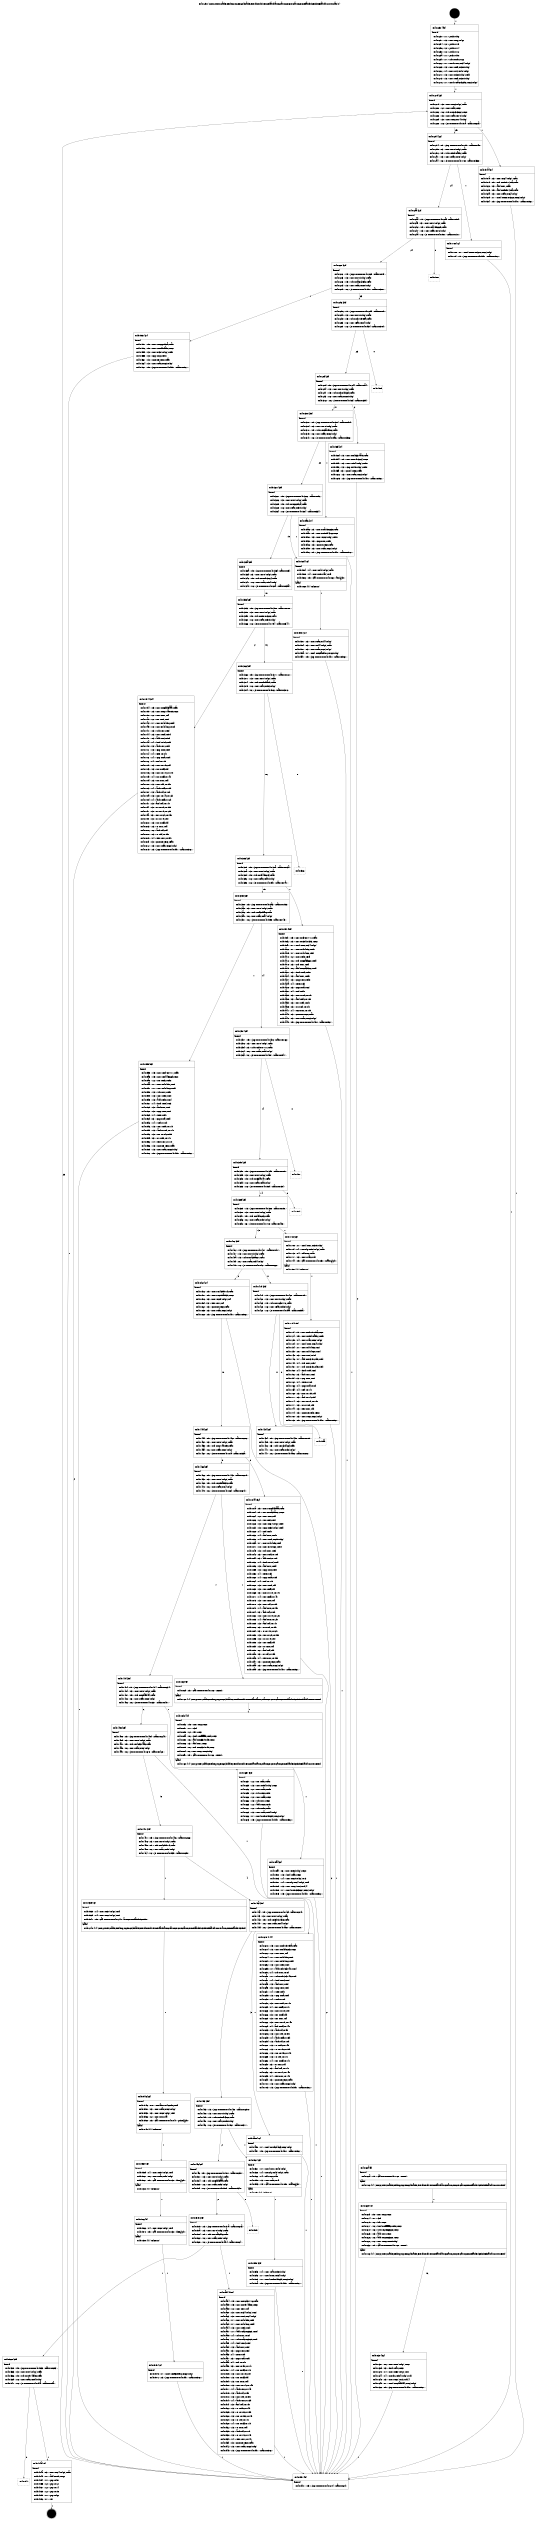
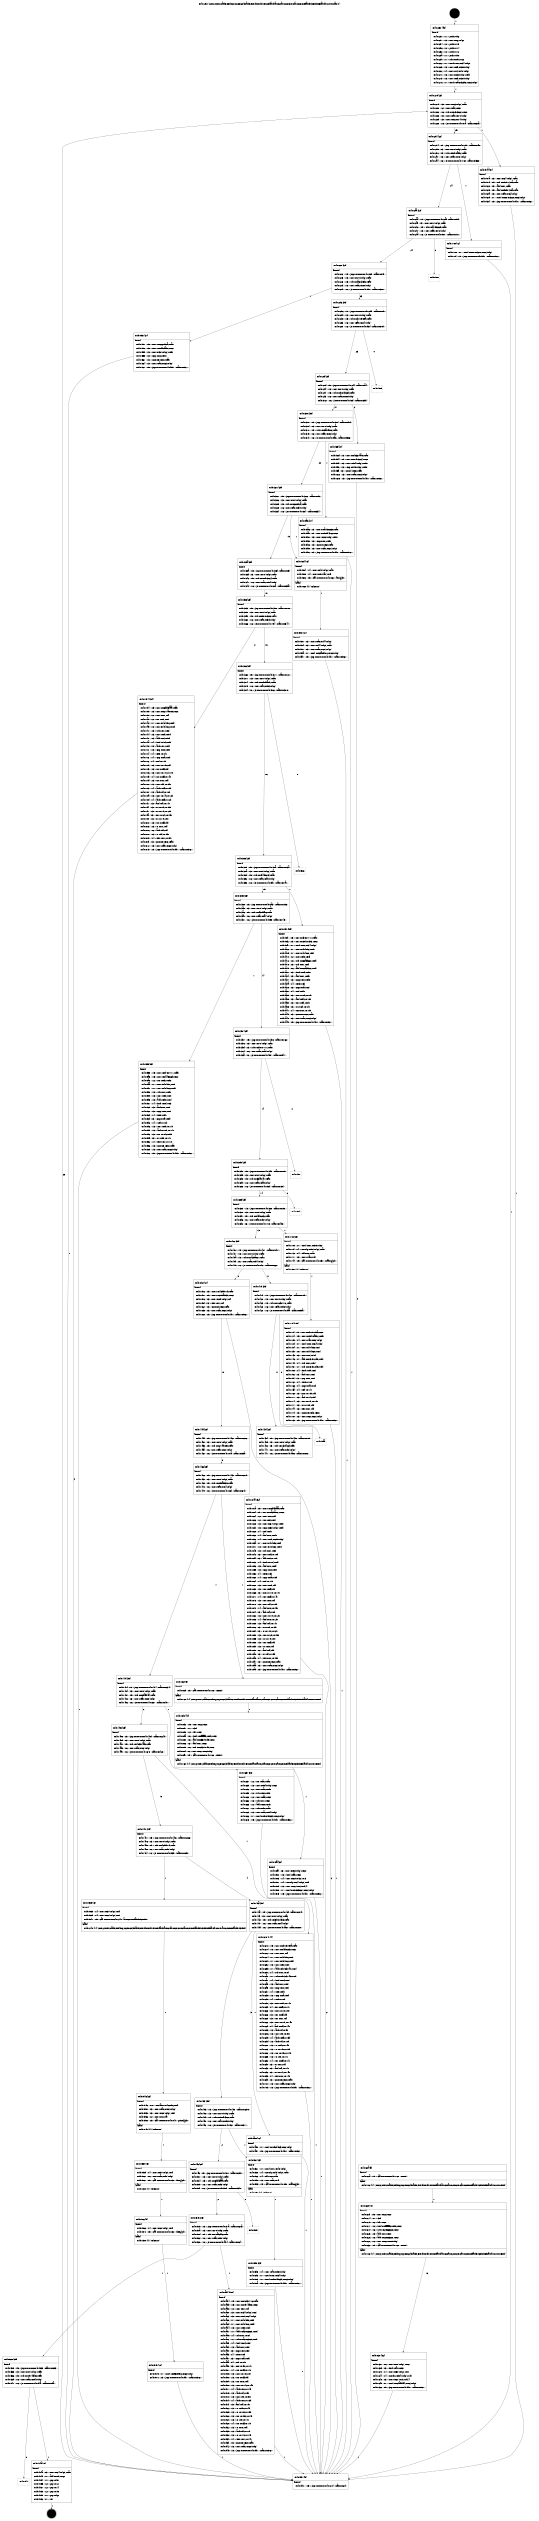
(257, 1475) -> none
